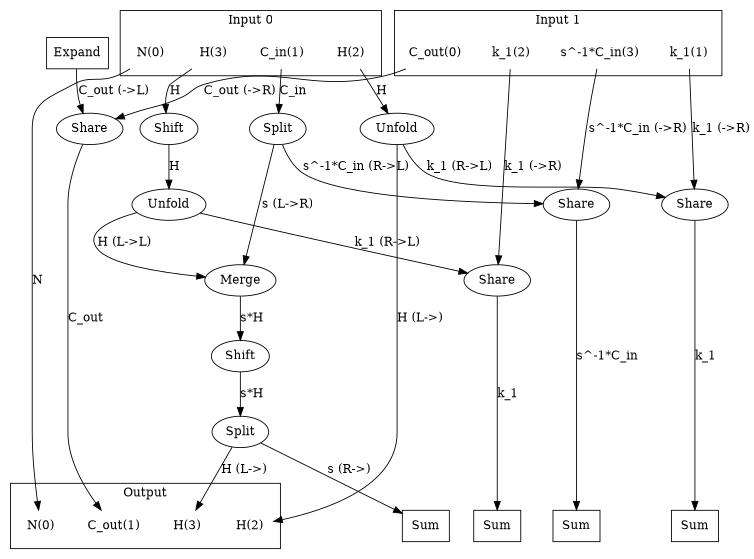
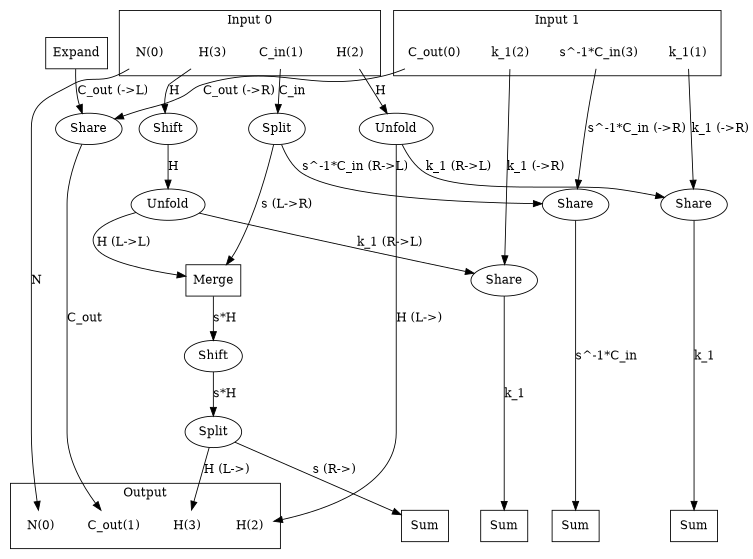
(240, 280) -> (213, 280)
